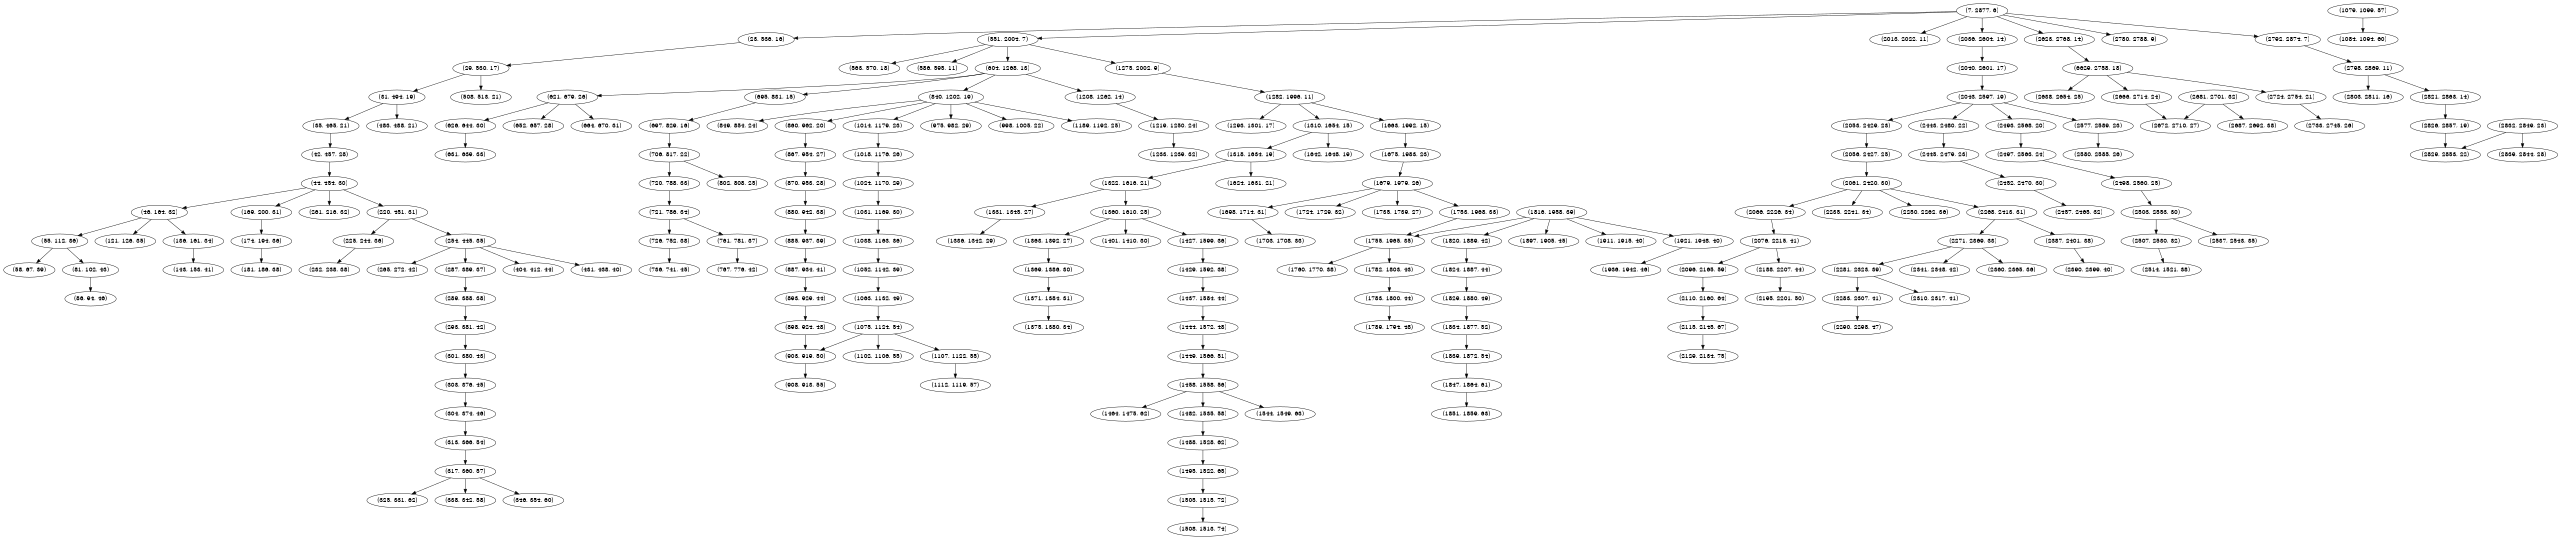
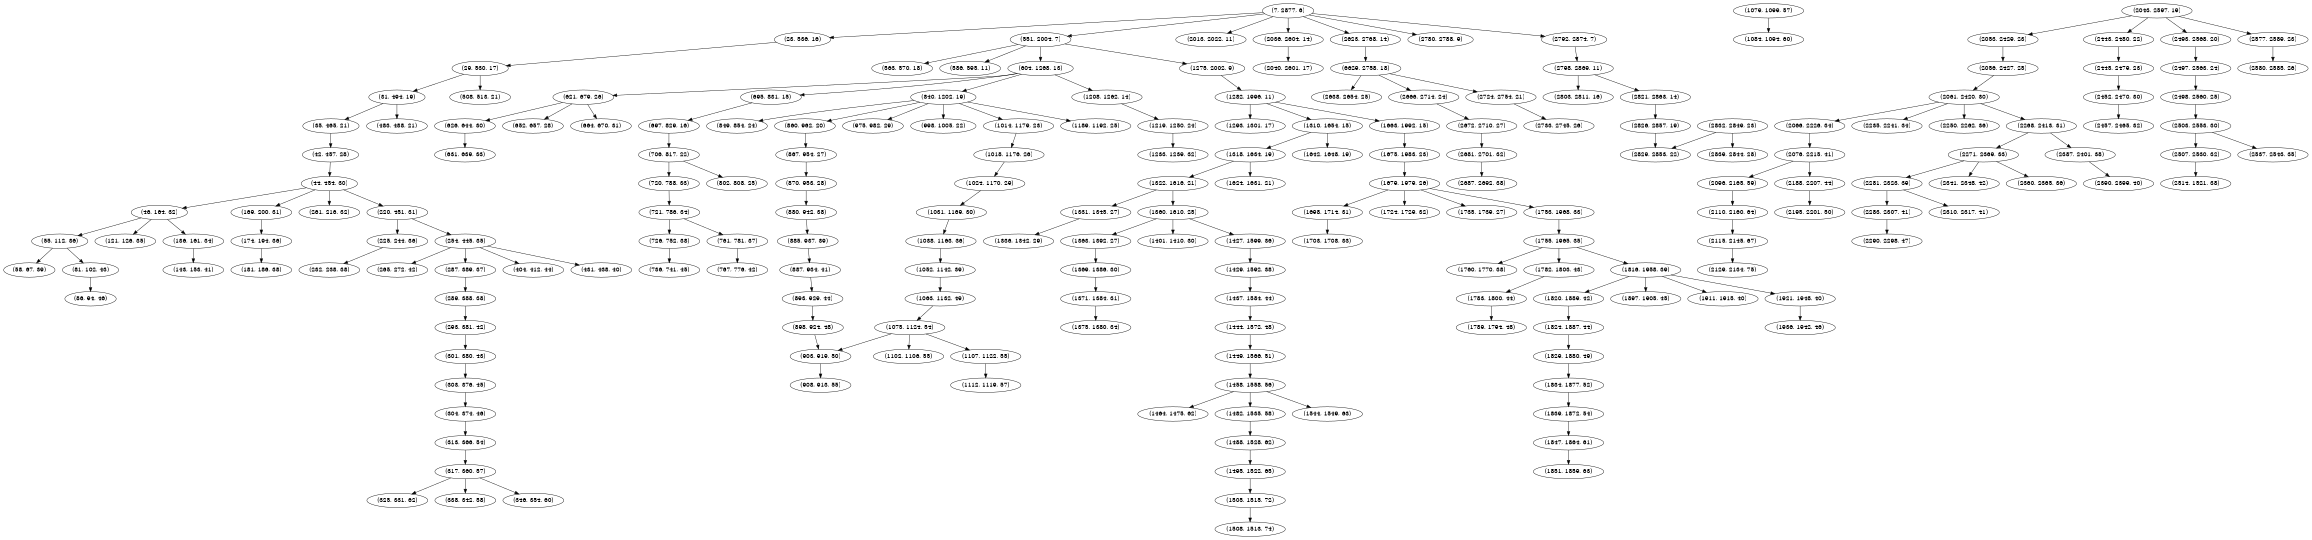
(1982, 81) -> none
(2196, 110) -> (1482, 138)
(1473, 226) -> (1600, 255)
